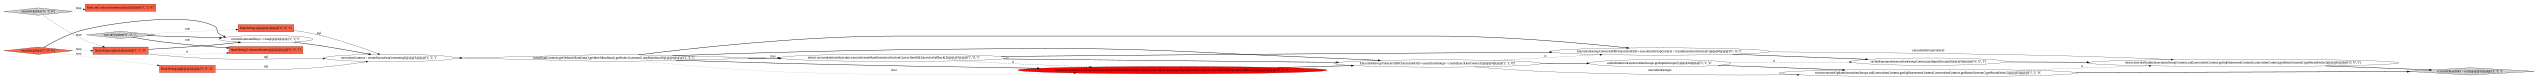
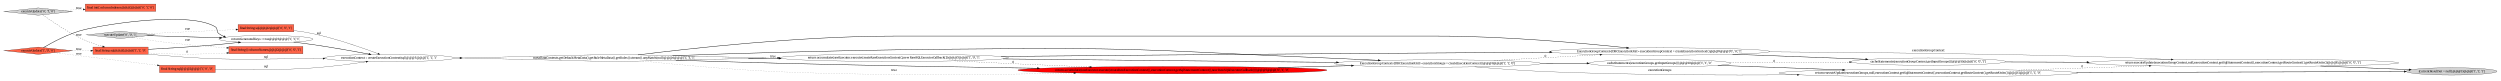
(180, 44) -> (180, 44)
(2470, 71) -> (2452, 71)
